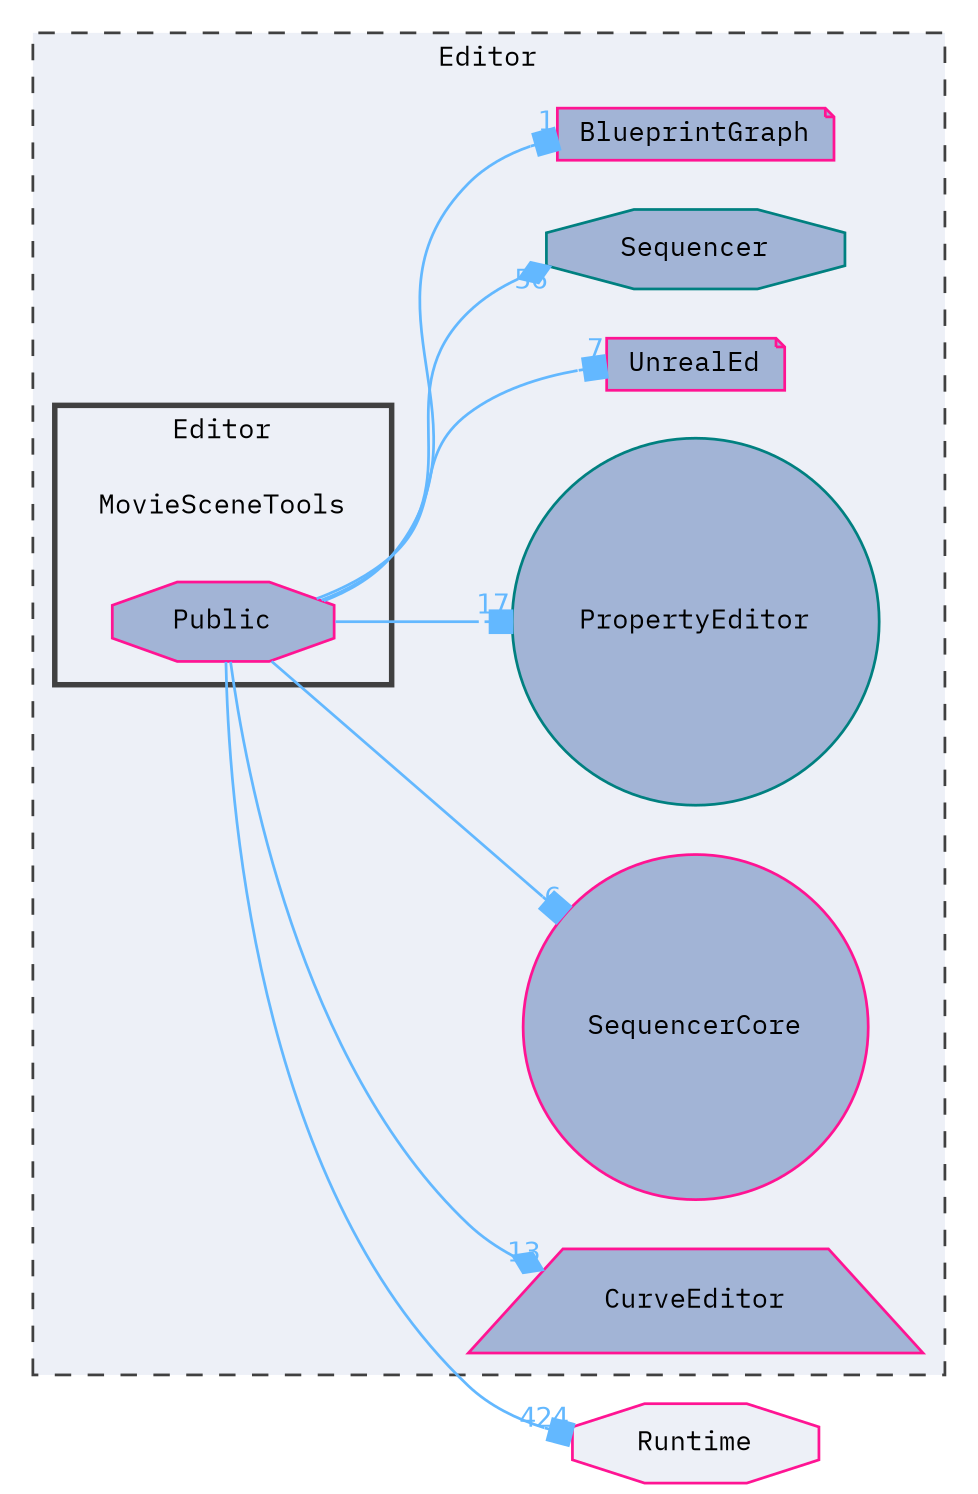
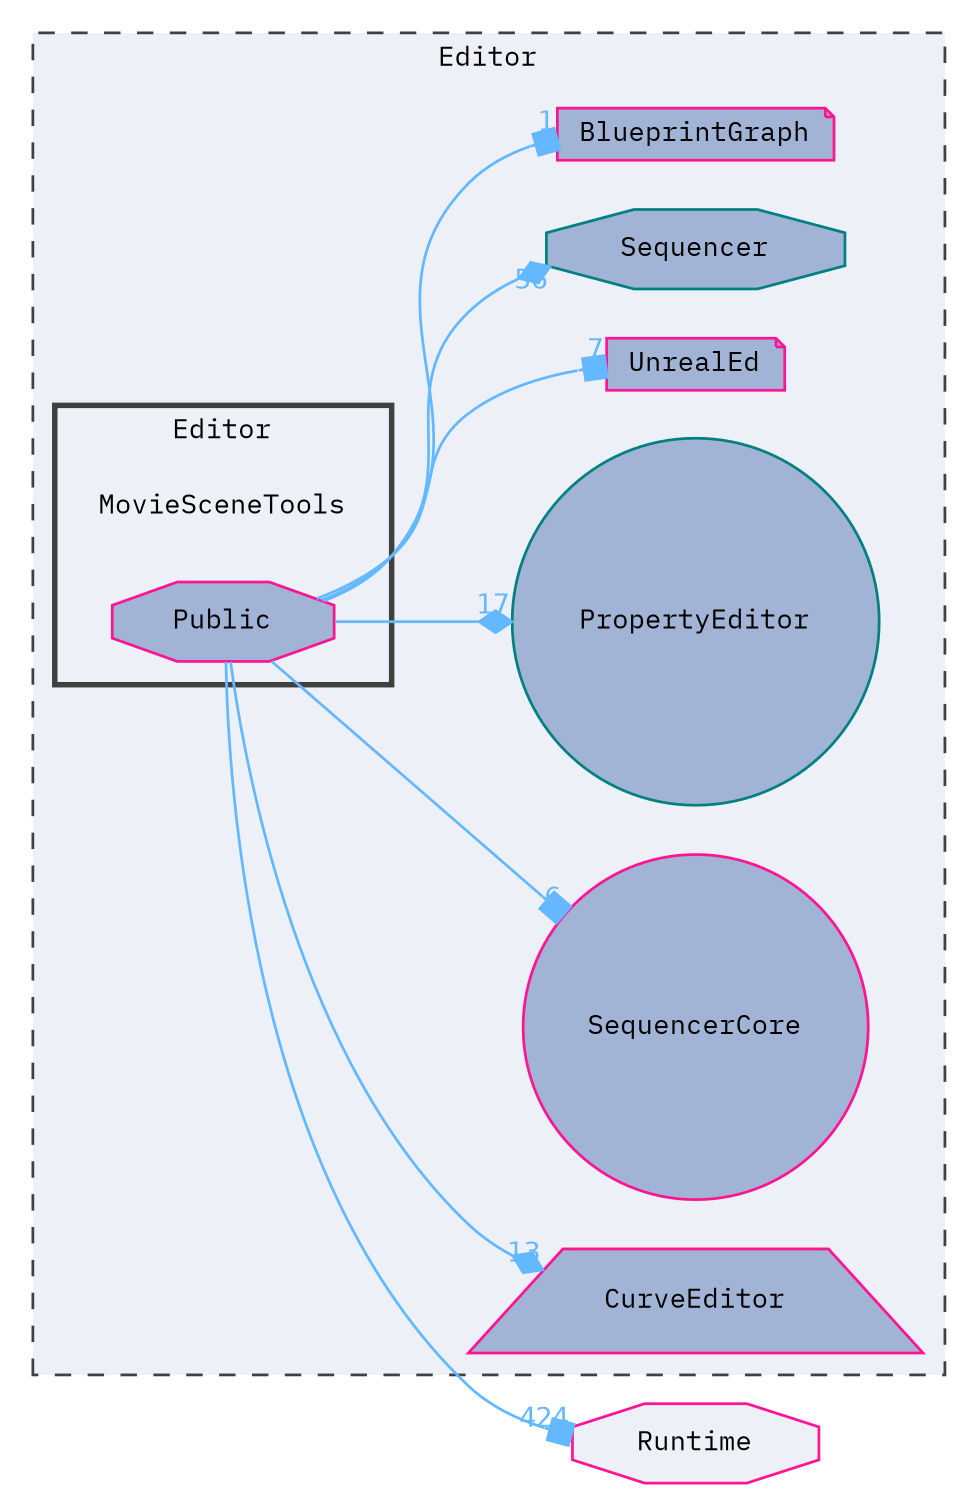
(411, 622) -> (411, 622)
